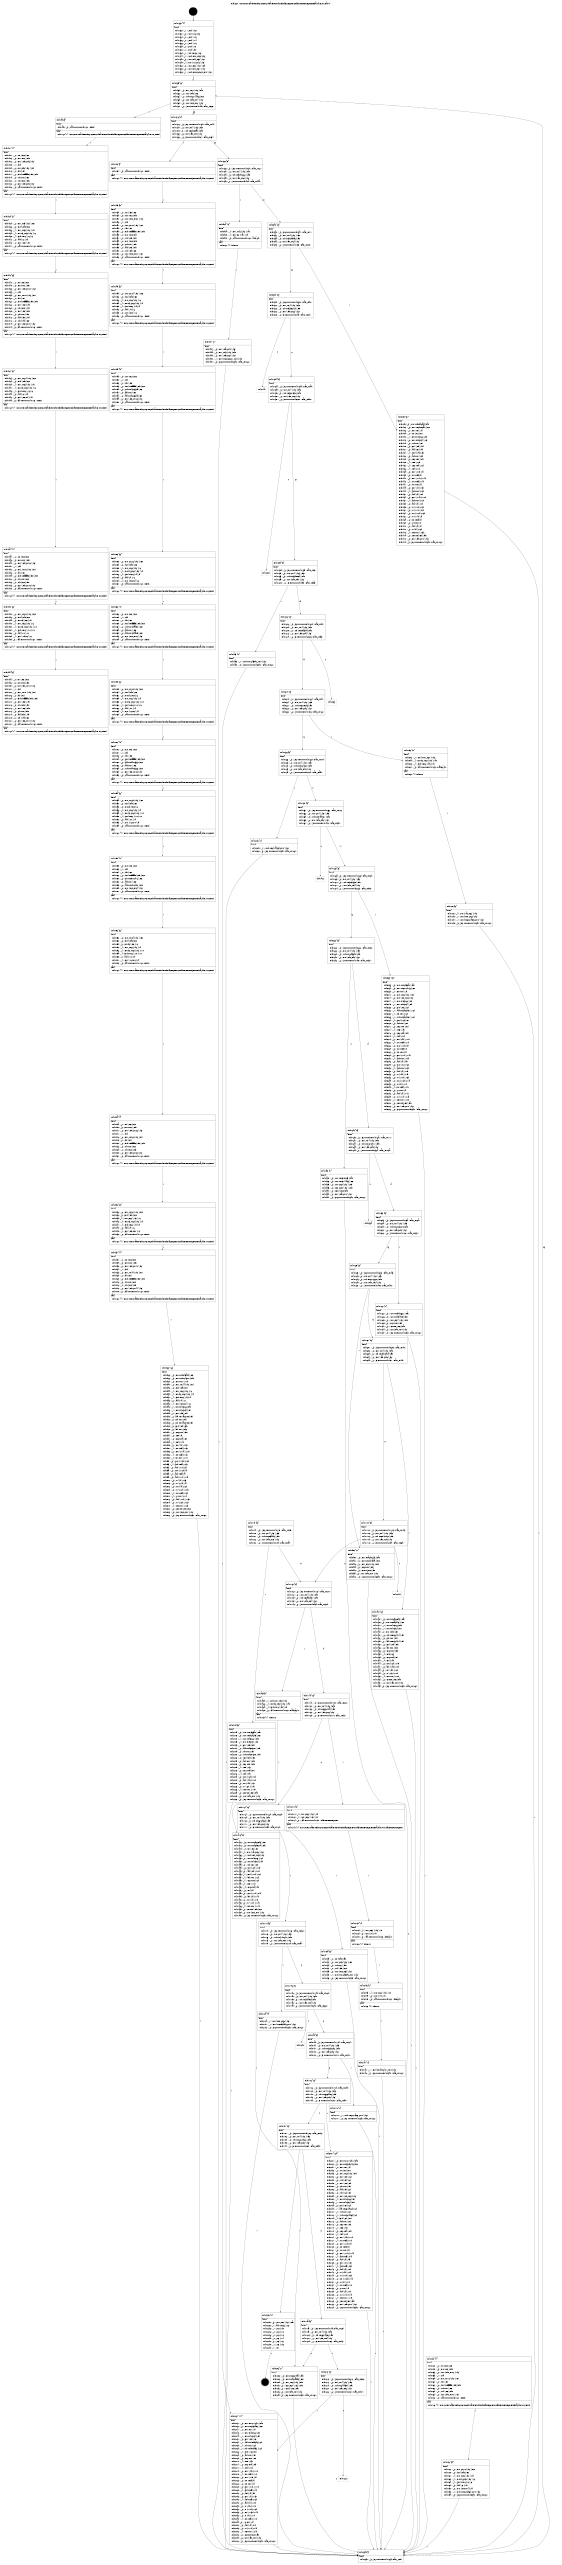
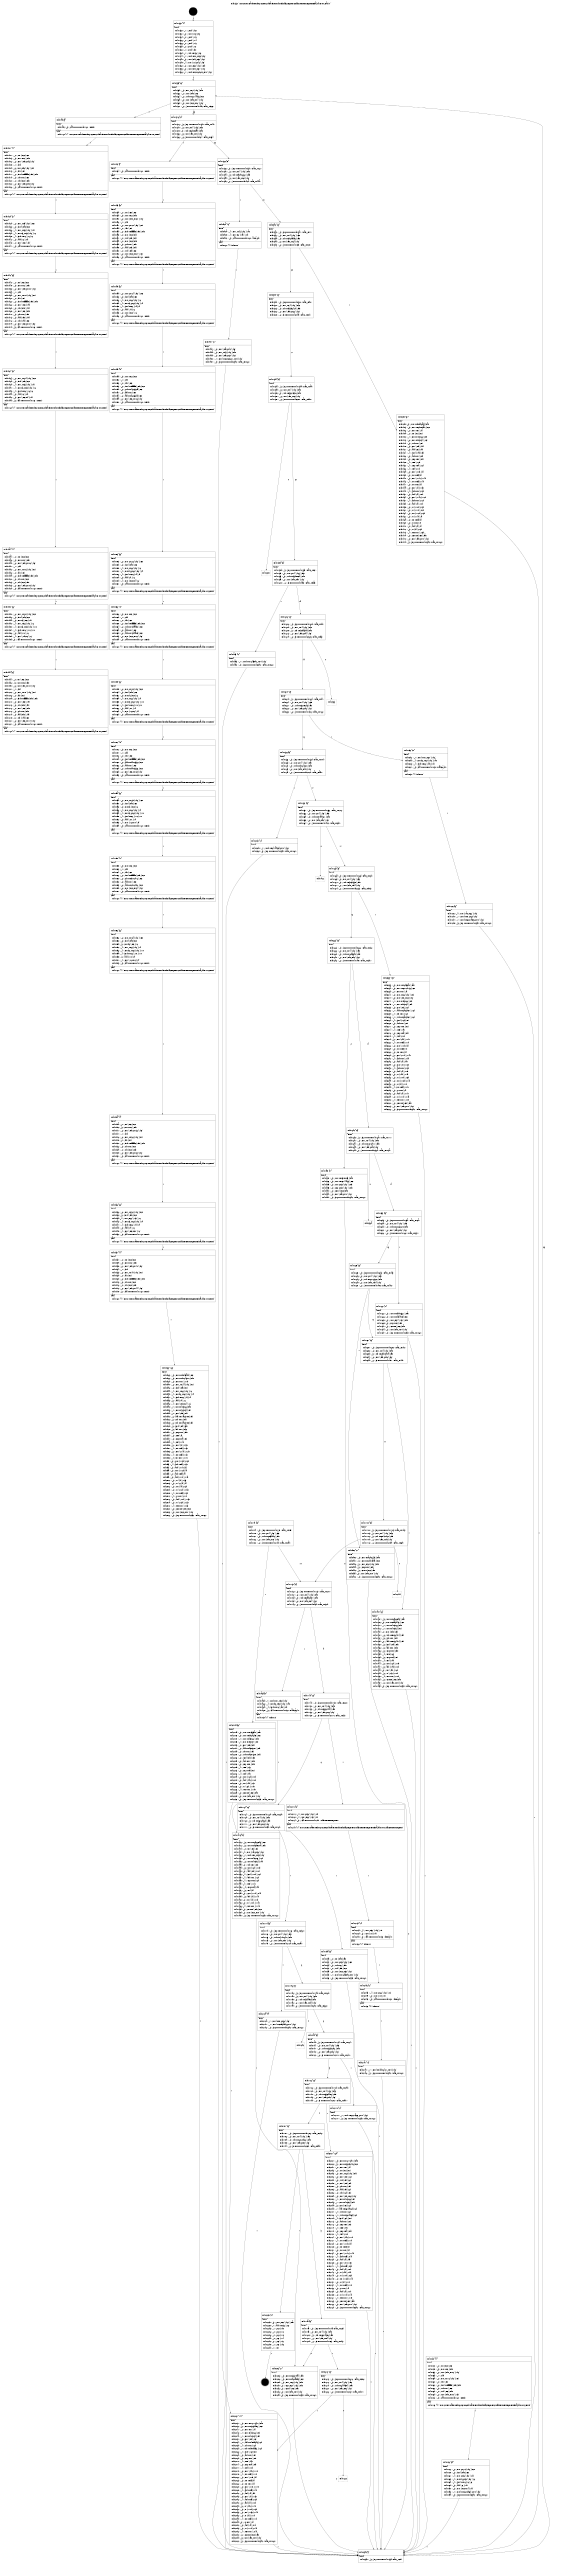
(262, 390) -> none
